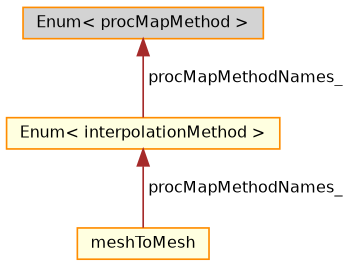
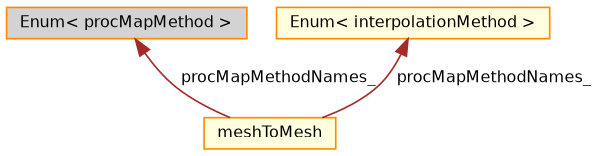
(143, 87) -> (182, 92)
